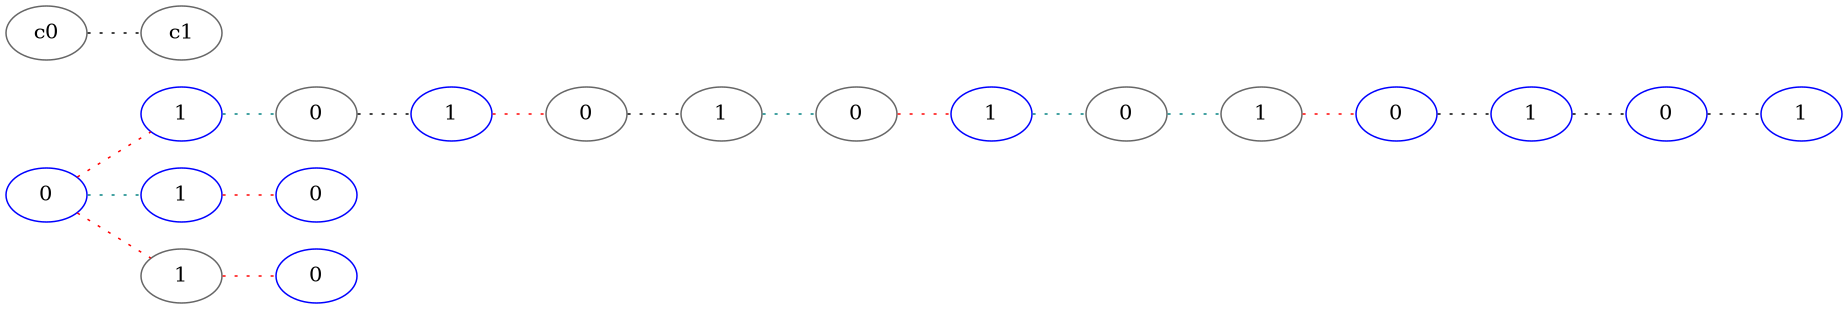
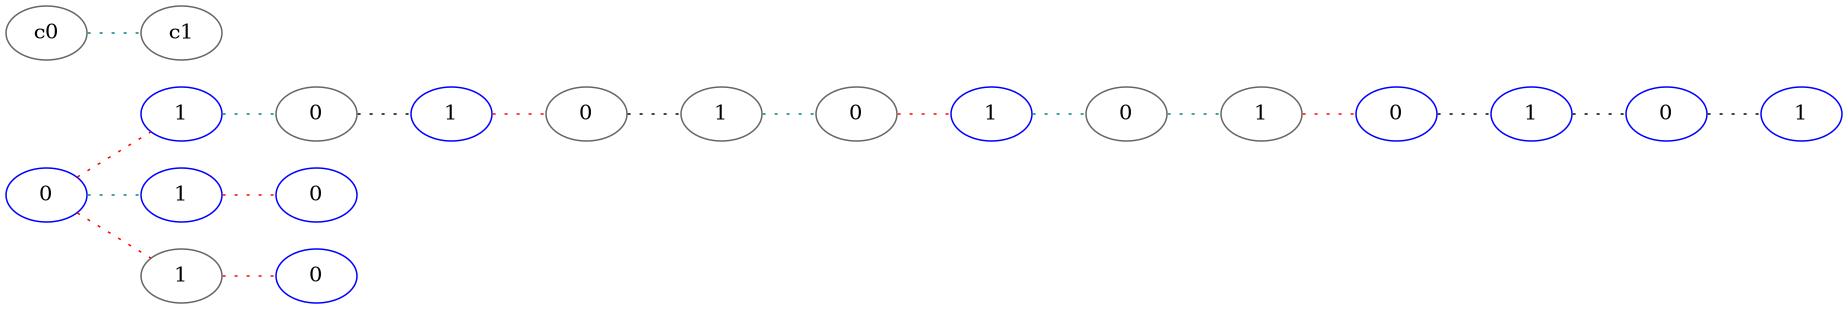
(114, 33) -> (114, 33)
